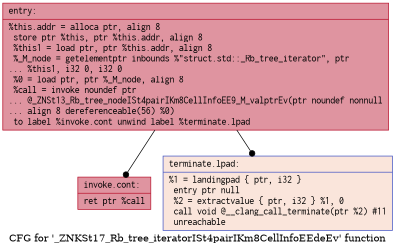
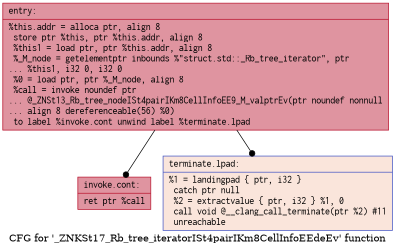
(204, 190) -> (204, 190)
